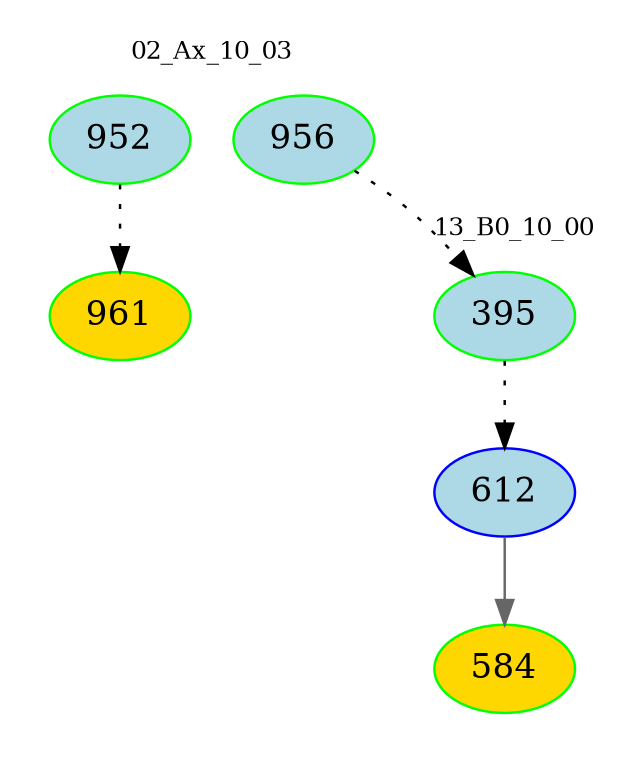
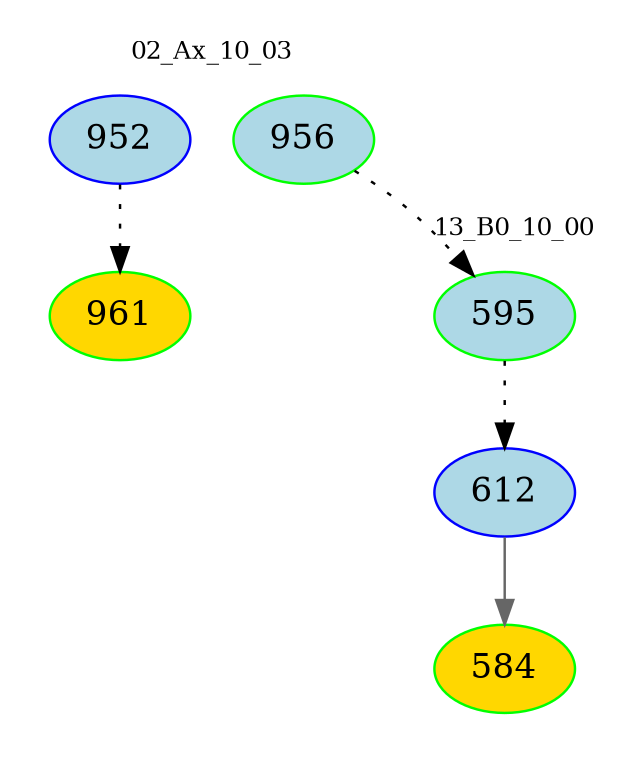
(120, 140) -> (120, 140)
(505, 316) -> (505, 316)
